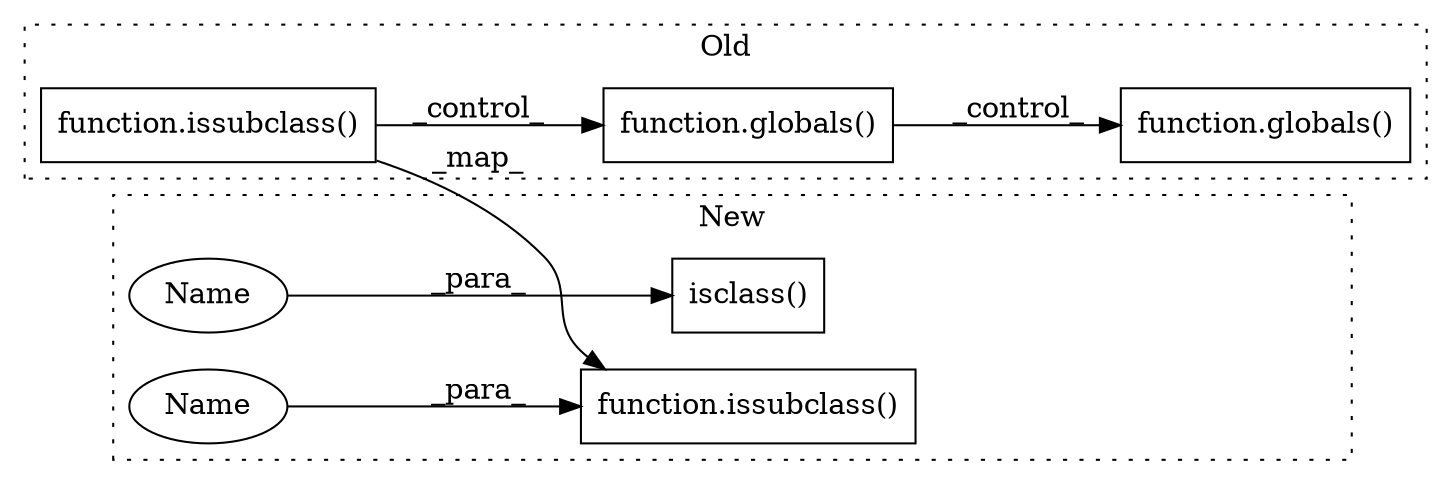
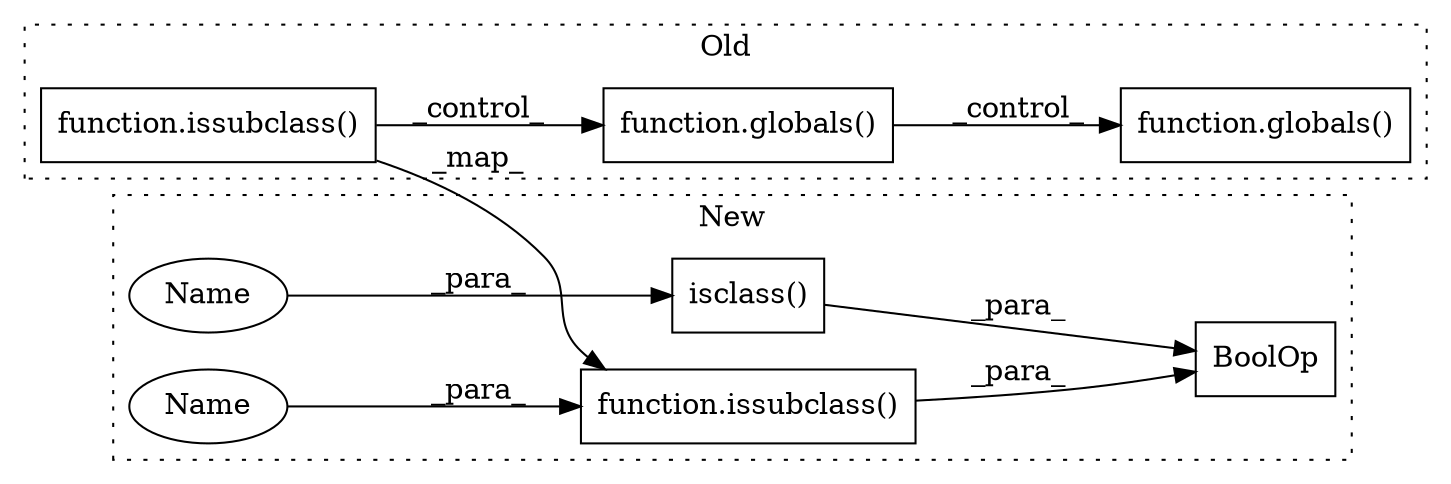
none -> (1266, 359)
